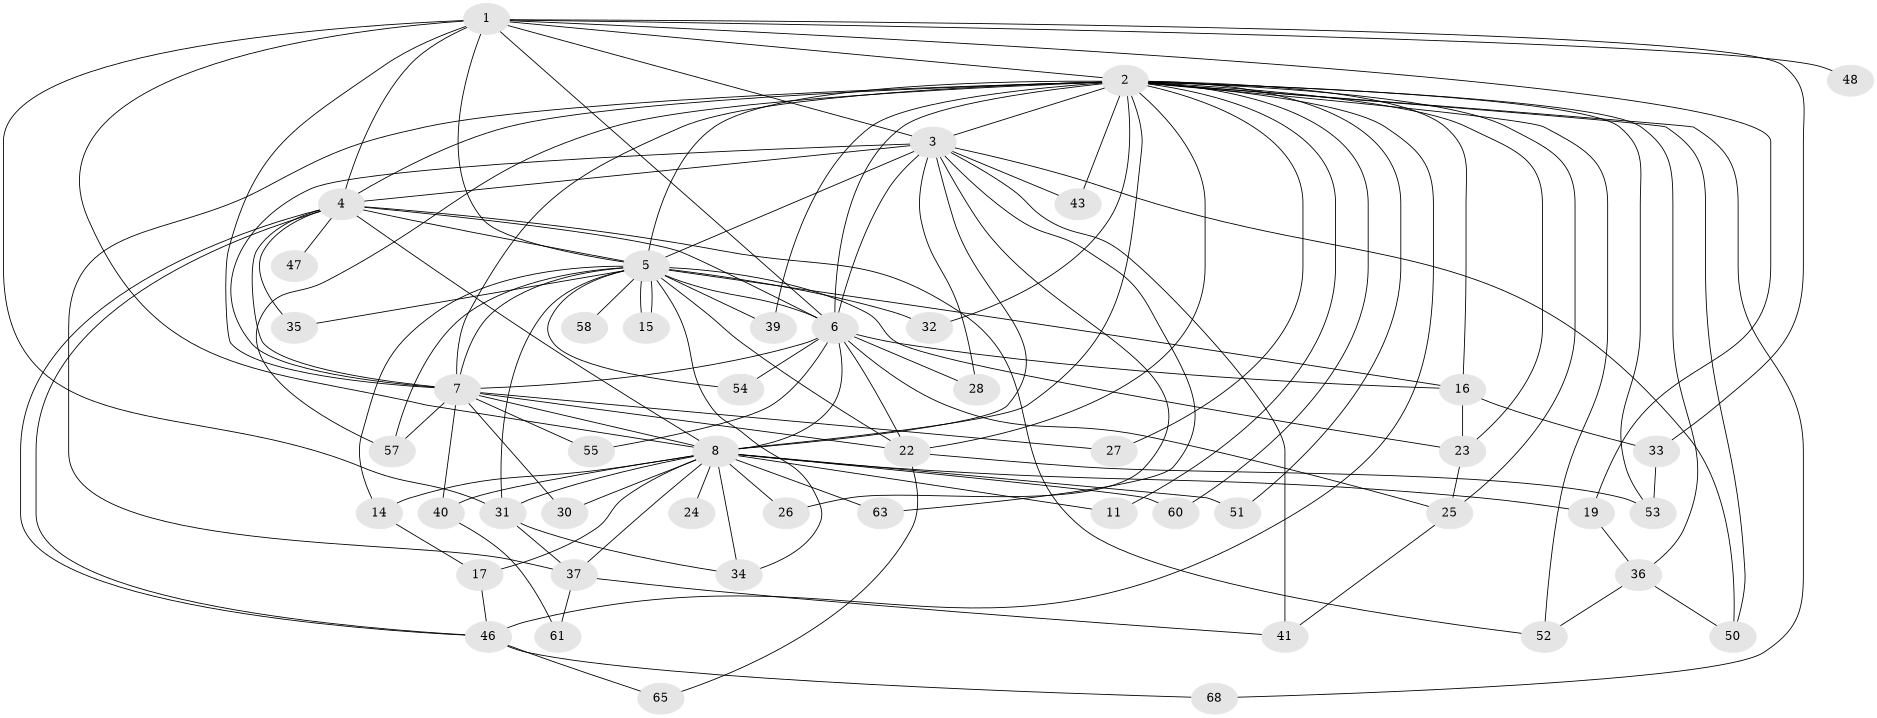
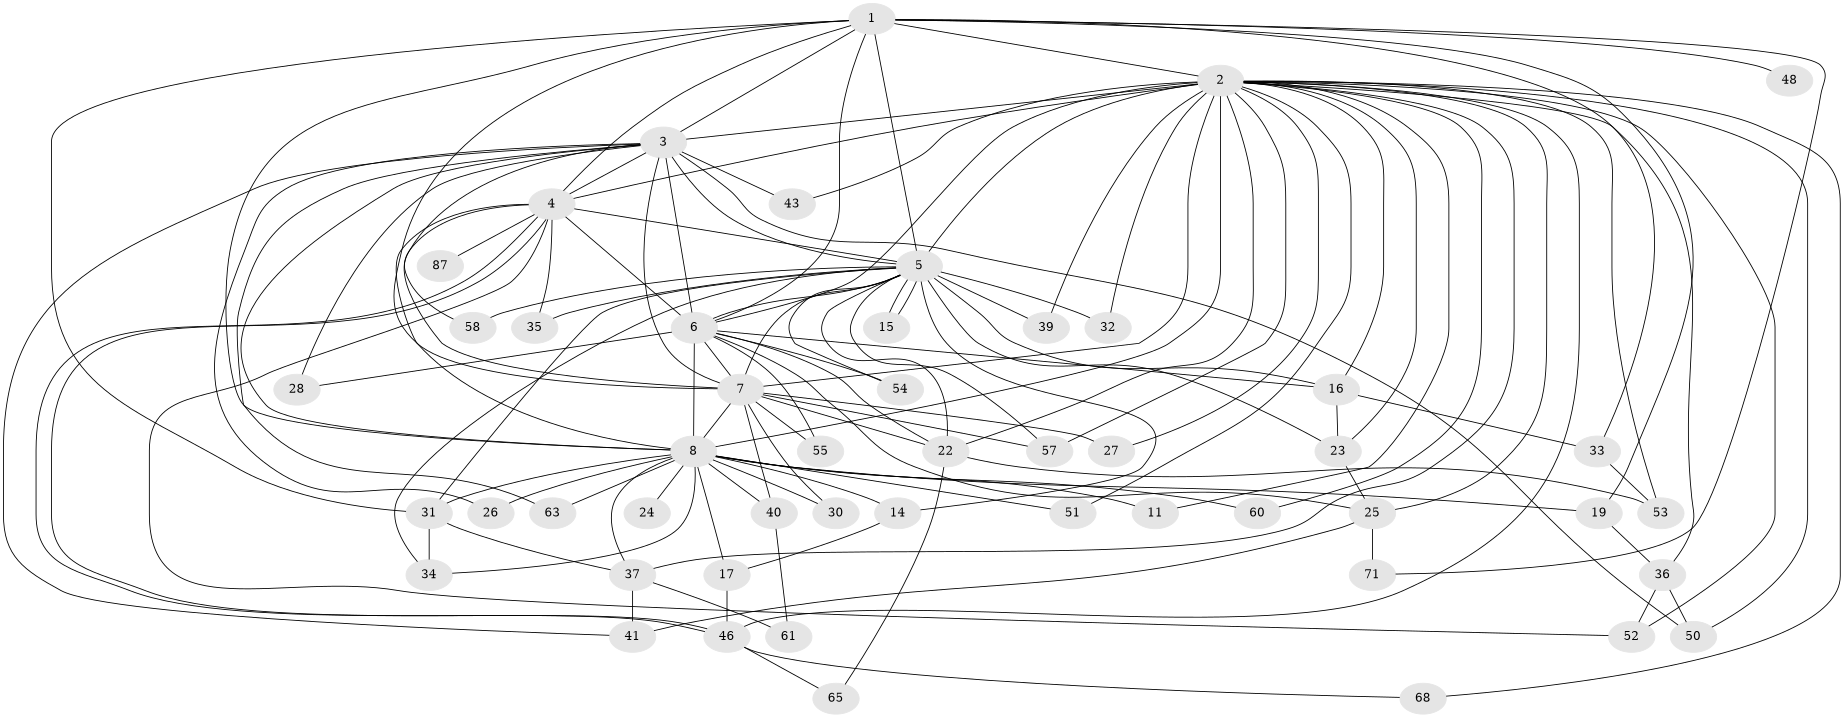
none -> (471, 192)
(294, 266) -> (440, 266)
none -> (1372, 575)
